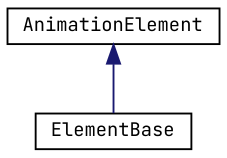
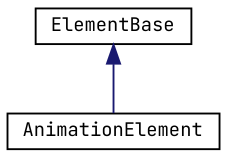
(114, 89) -> (114, 89)
